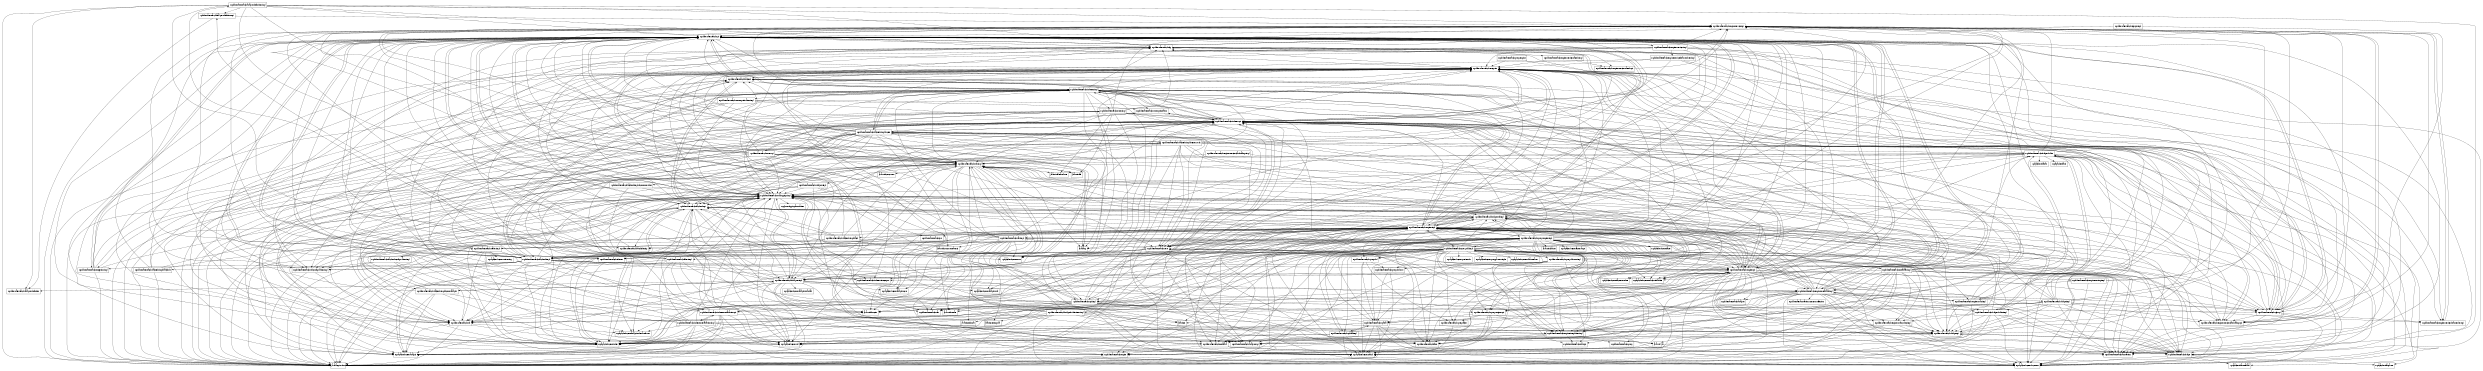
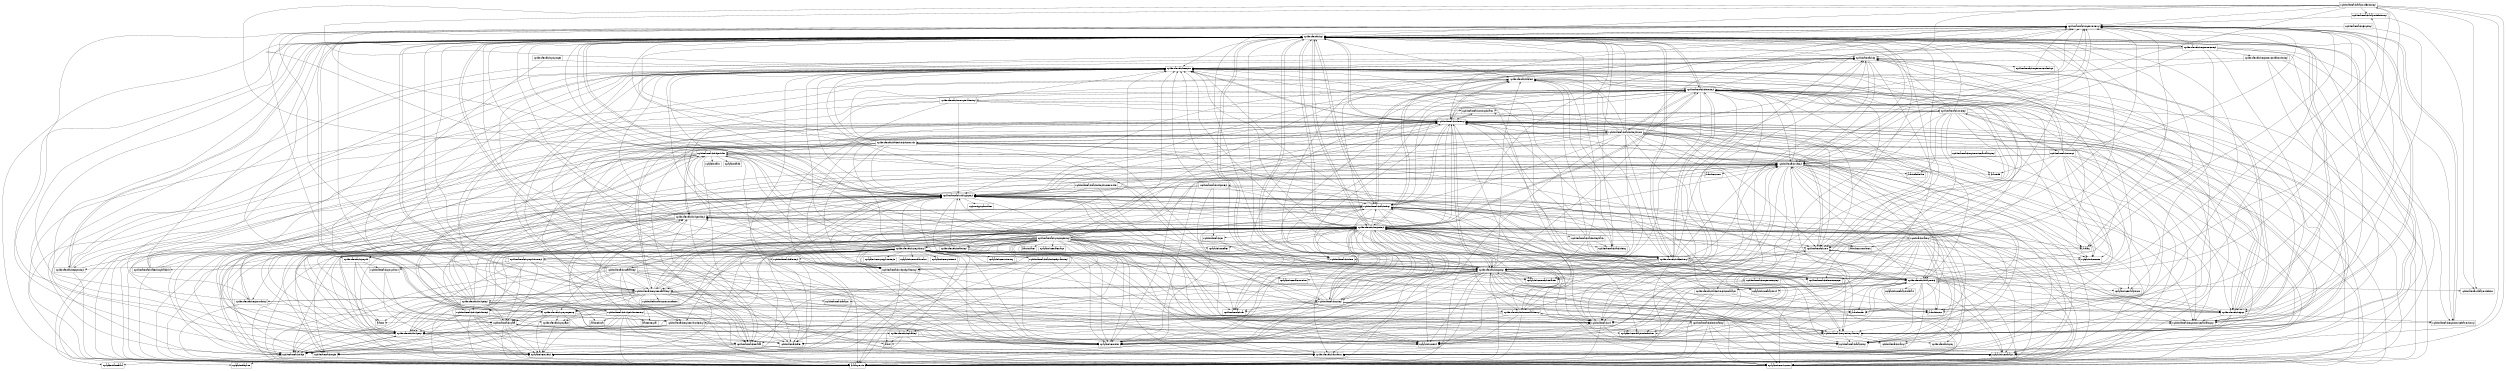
(1563, 58) -> none
(1012, 238) -> (1920, 238)
(696, 323) -> (1708, 323)
